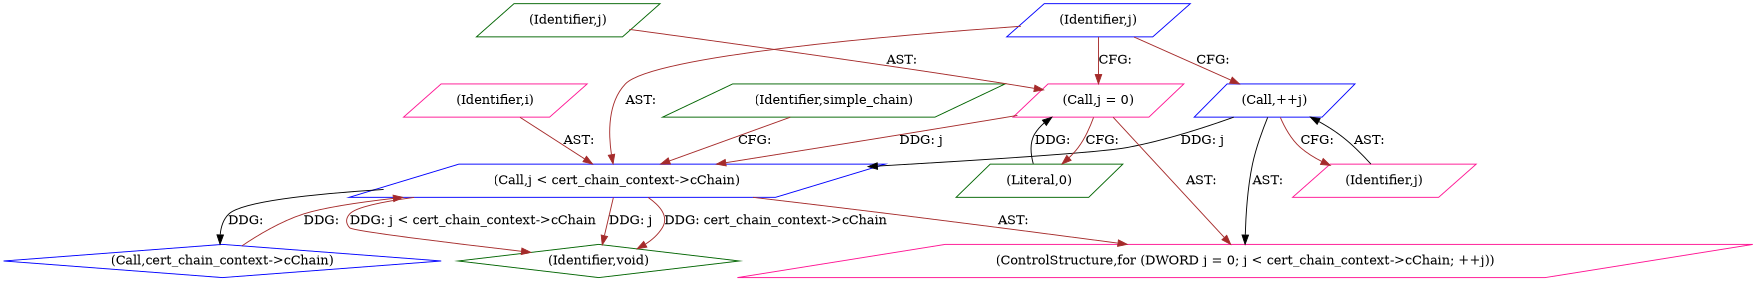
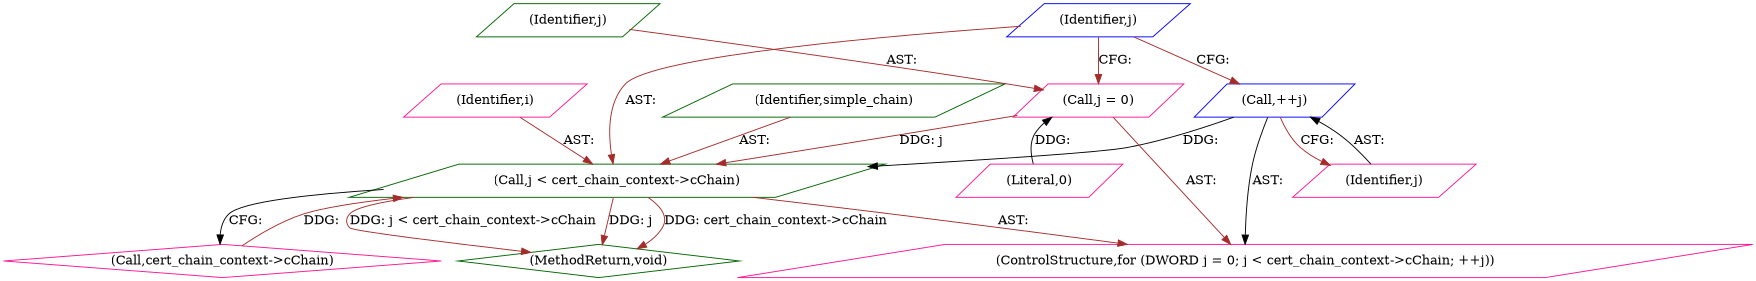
(1084, 139) -> none
(757, 141) -> (757, 141)
(1203, 141) -> (1203, 141)
(617, 181) -> (617, 181)
(1039, 181) -> (1039, 181)
(248, 221) -> (248, 221)
(222, 261) -> (222, 261)
(599, 261) -> (599, 261)
